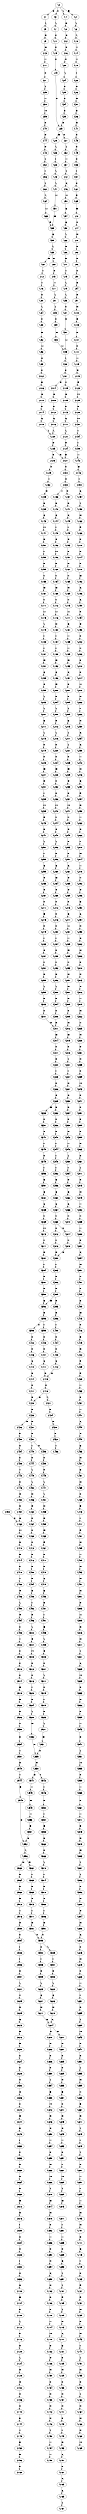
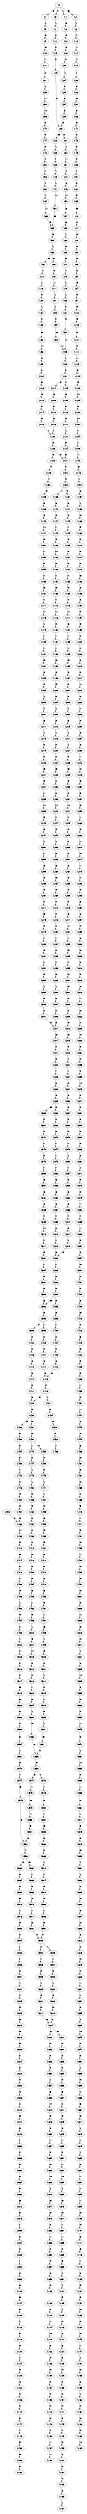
(61, 1228) -> (68, 1227)
none -> (62, 2212)
(50, 2297) -> none
